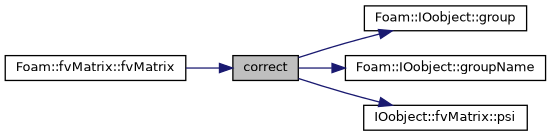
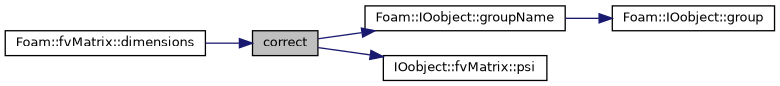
(339, 45) -> (582, 18)
(96, 68) -> (105, 43)
